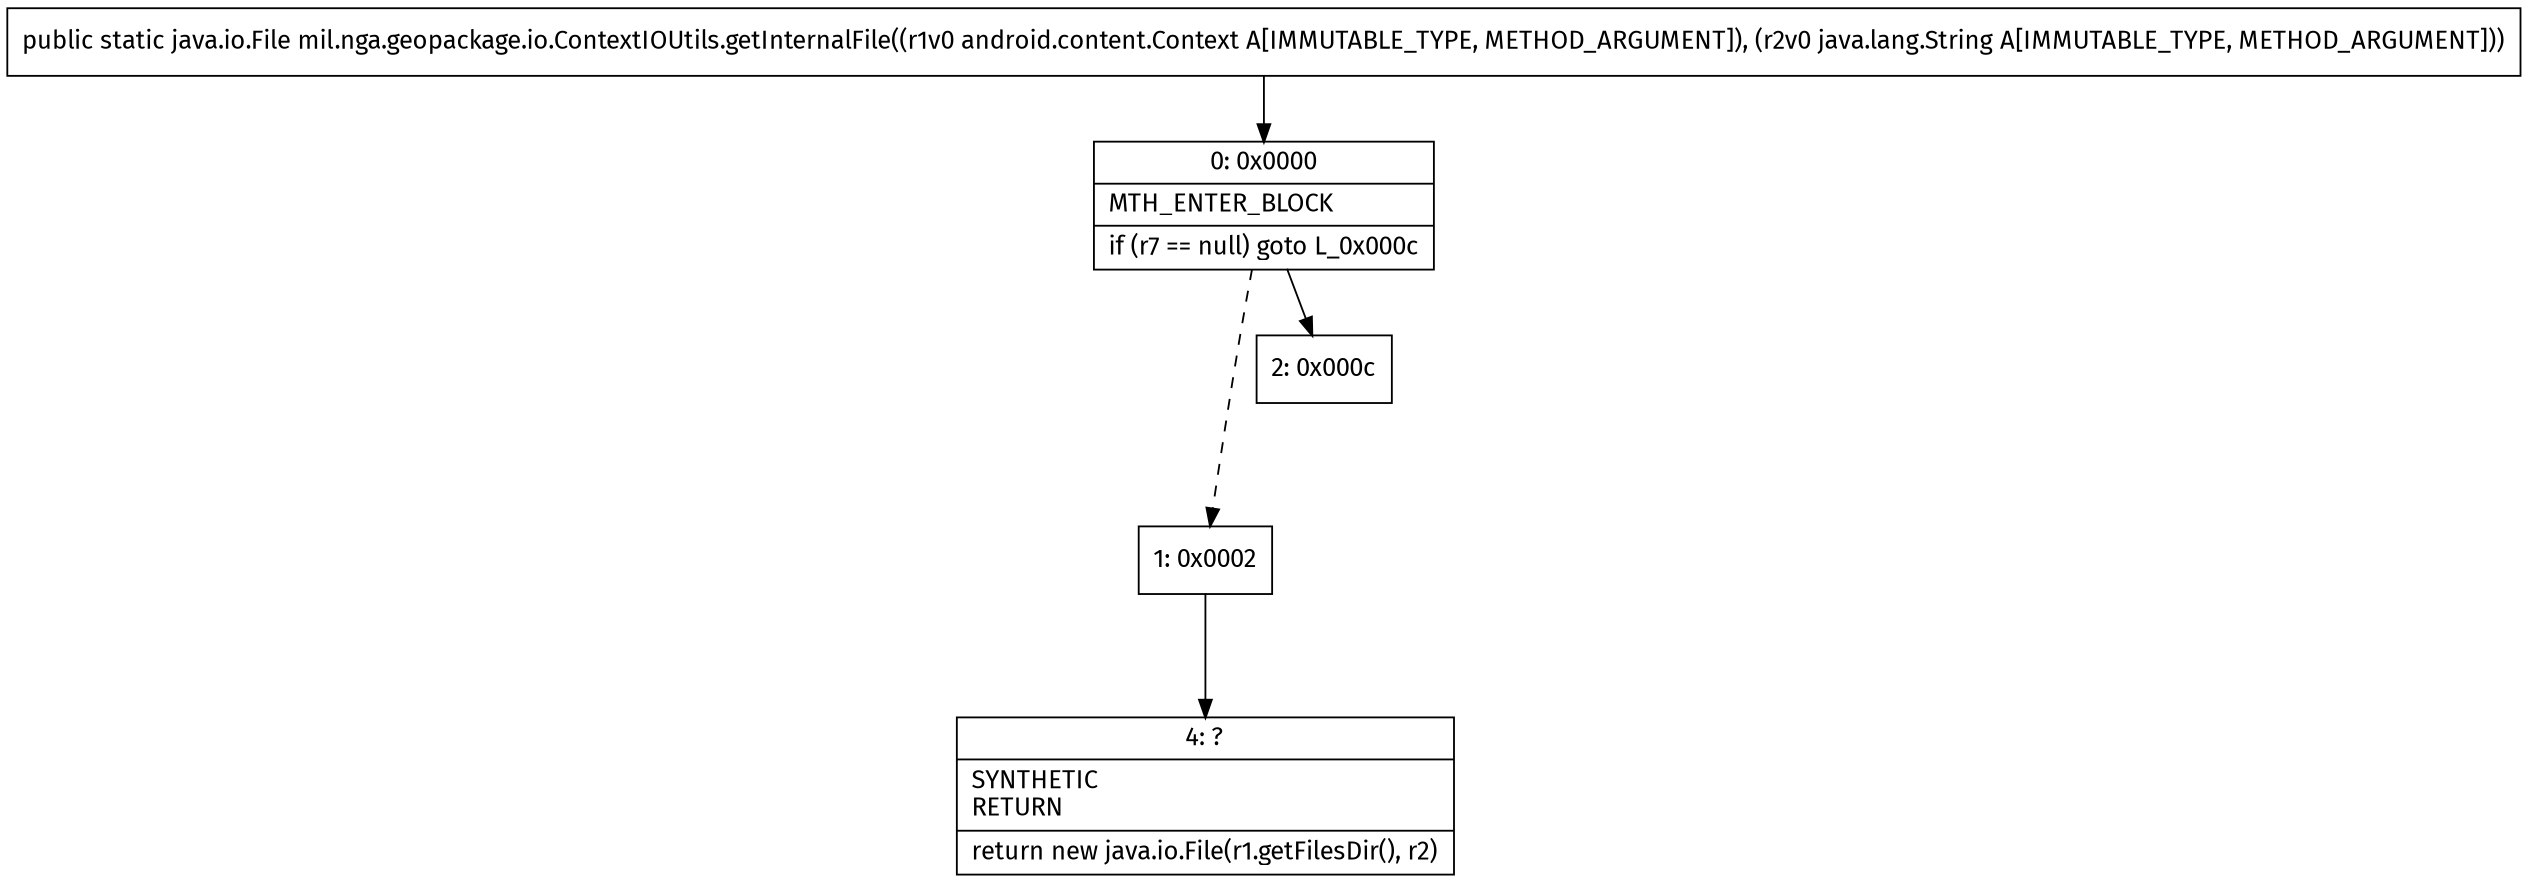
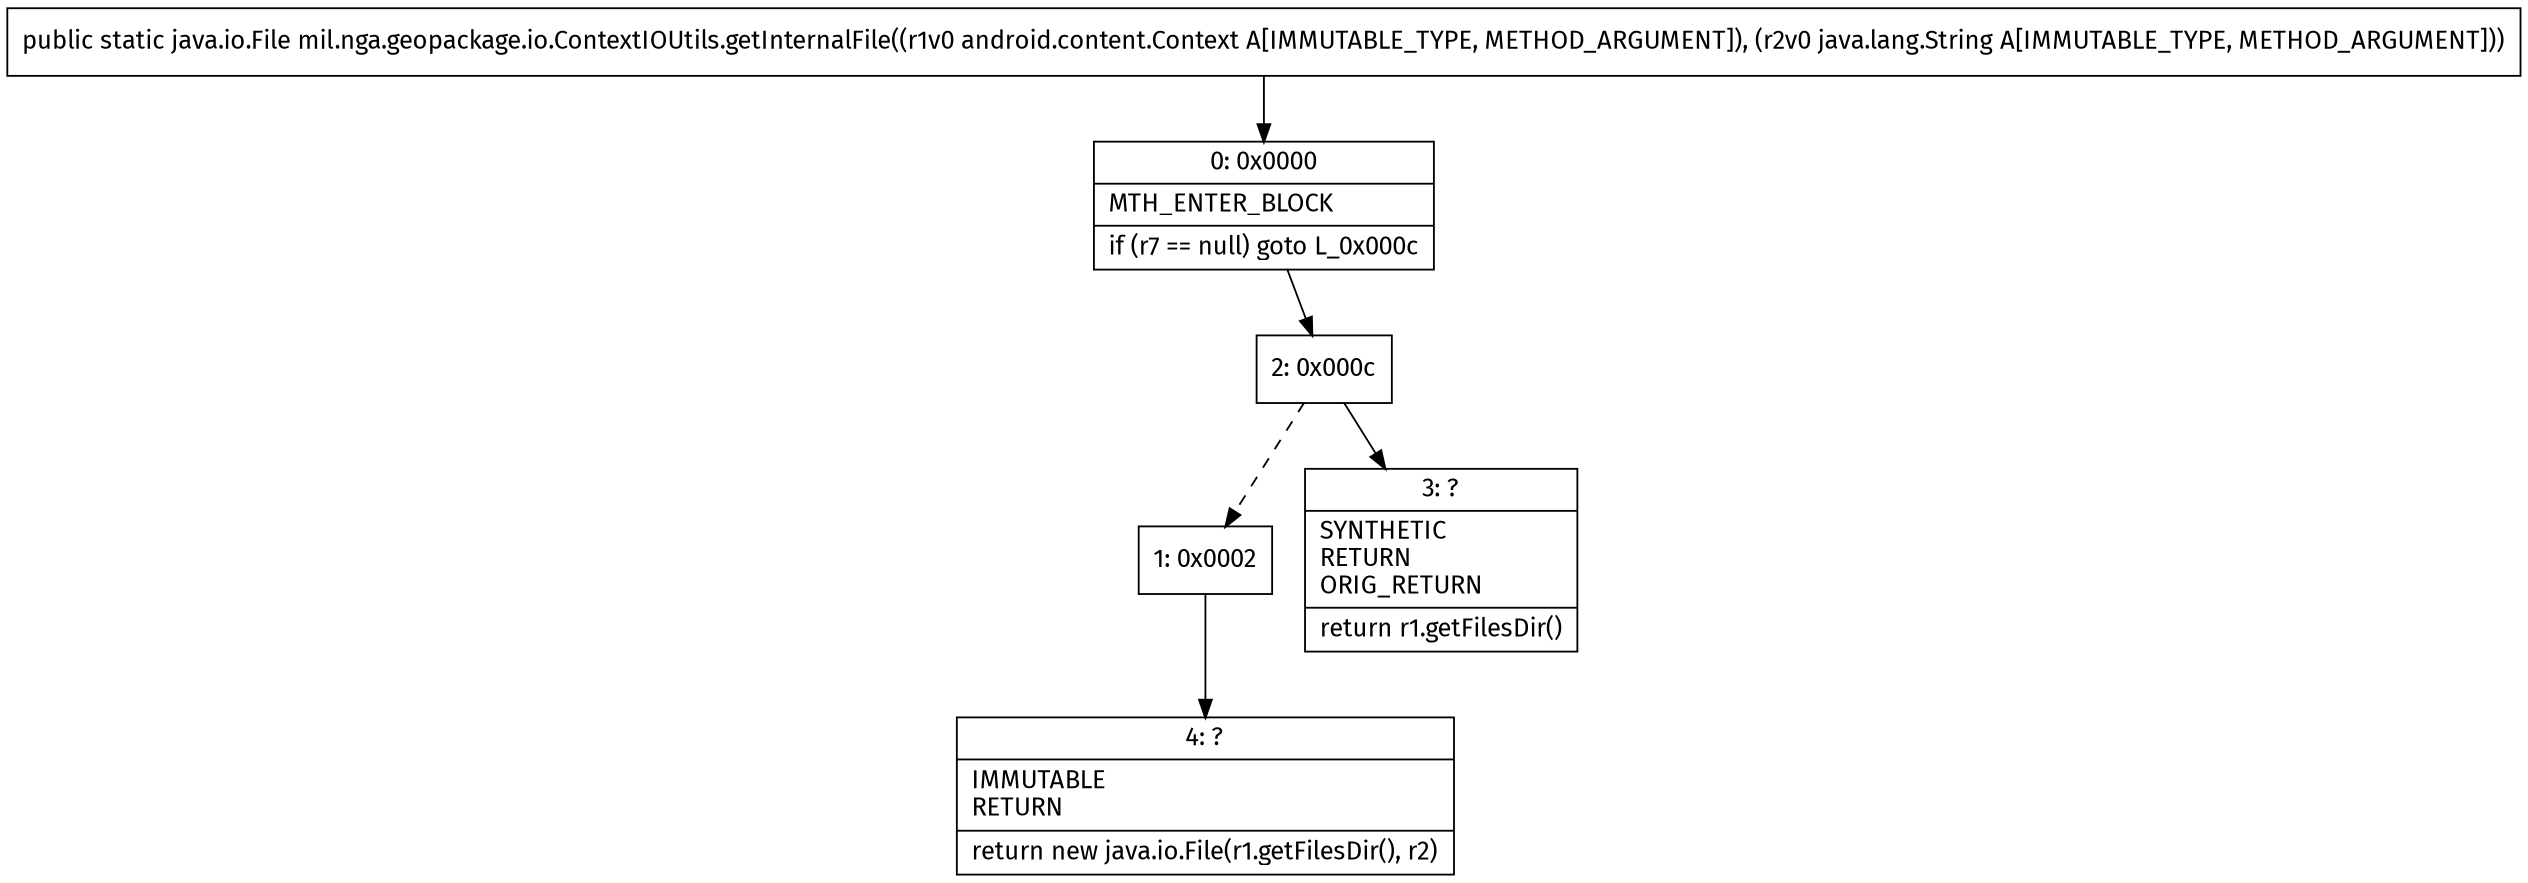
(1231, 388) -> (1270, 457)
none -> (1441, 560)
(1035, 780) -> (1039, 780)
